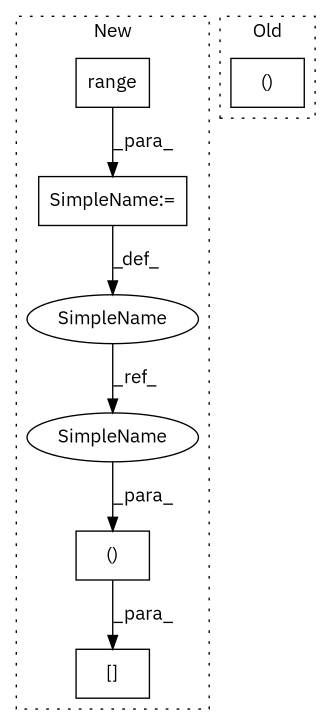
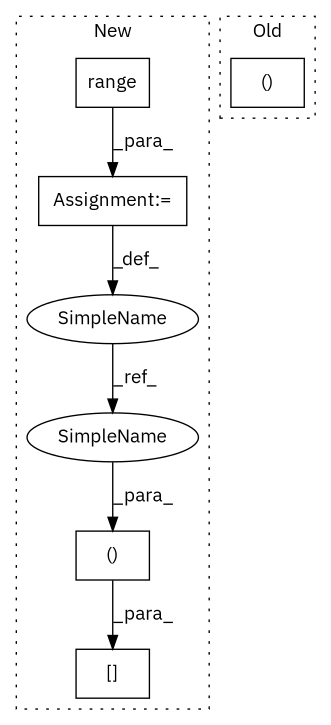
(113, 201) -> (113, 201)
